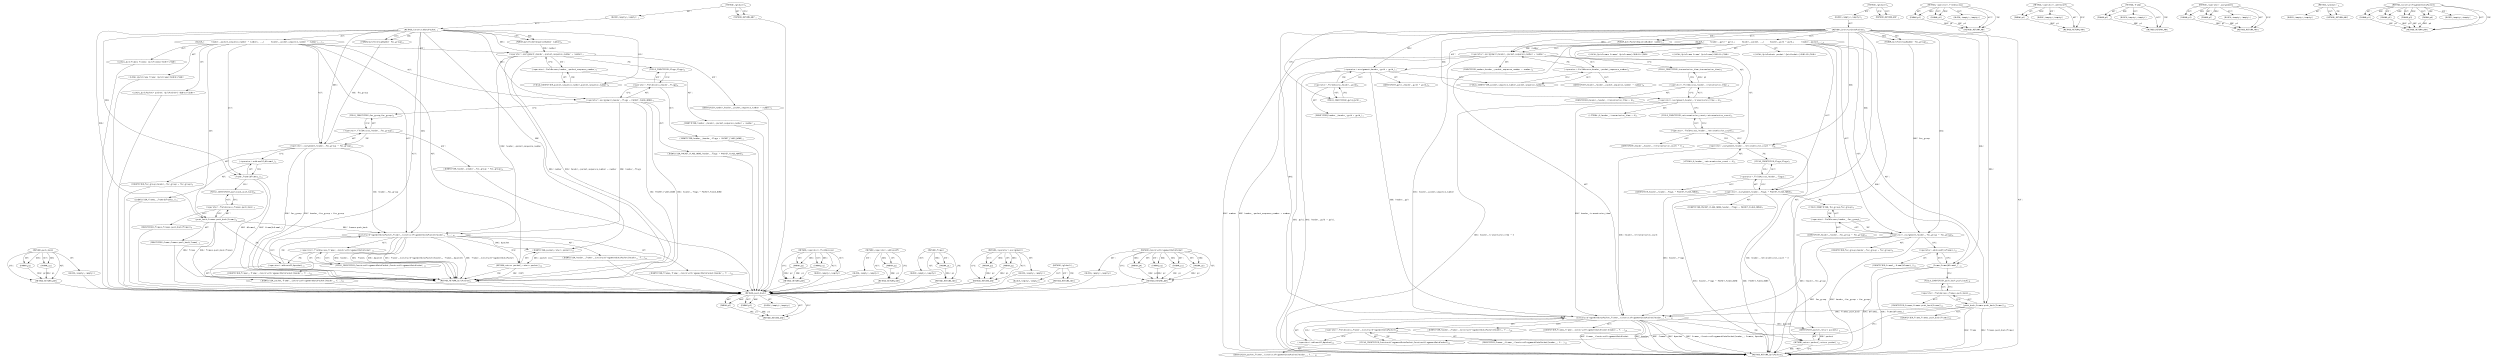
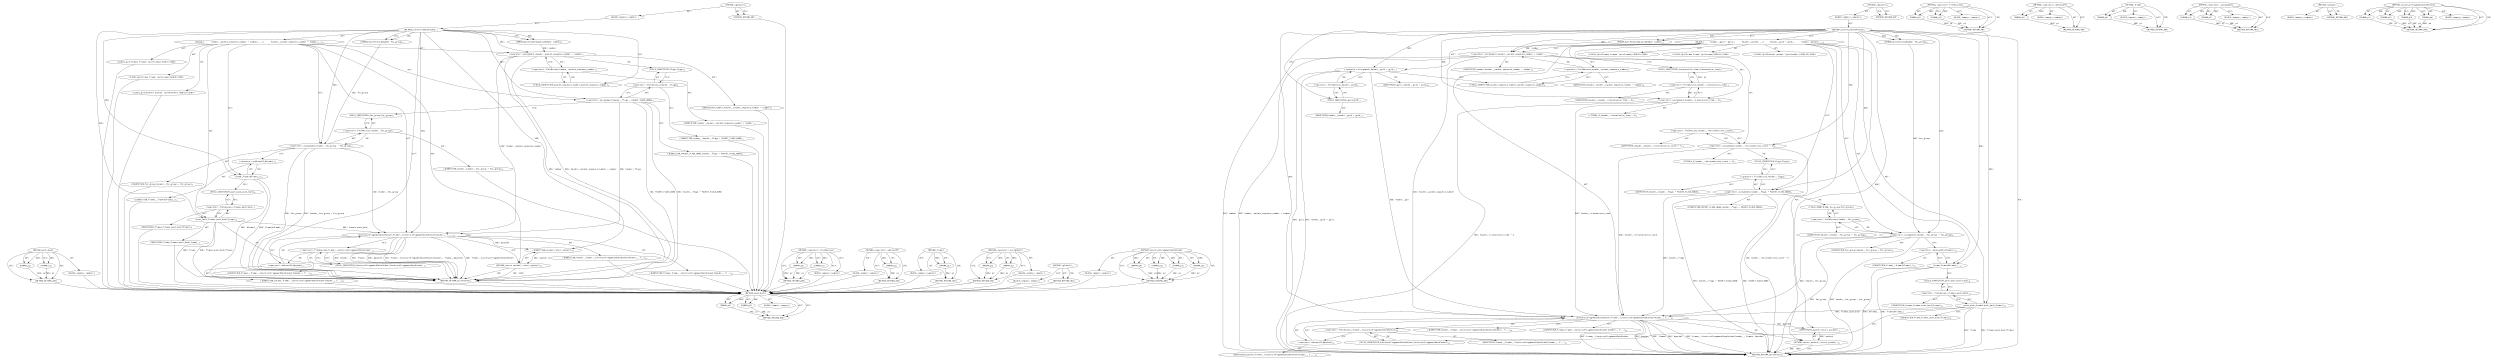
(1692, 93) -> (1692, 93)
(1312, 99) -> (1341, 107)
(1696, 116) -> none
(1734, 156) -> (1724, 153)
